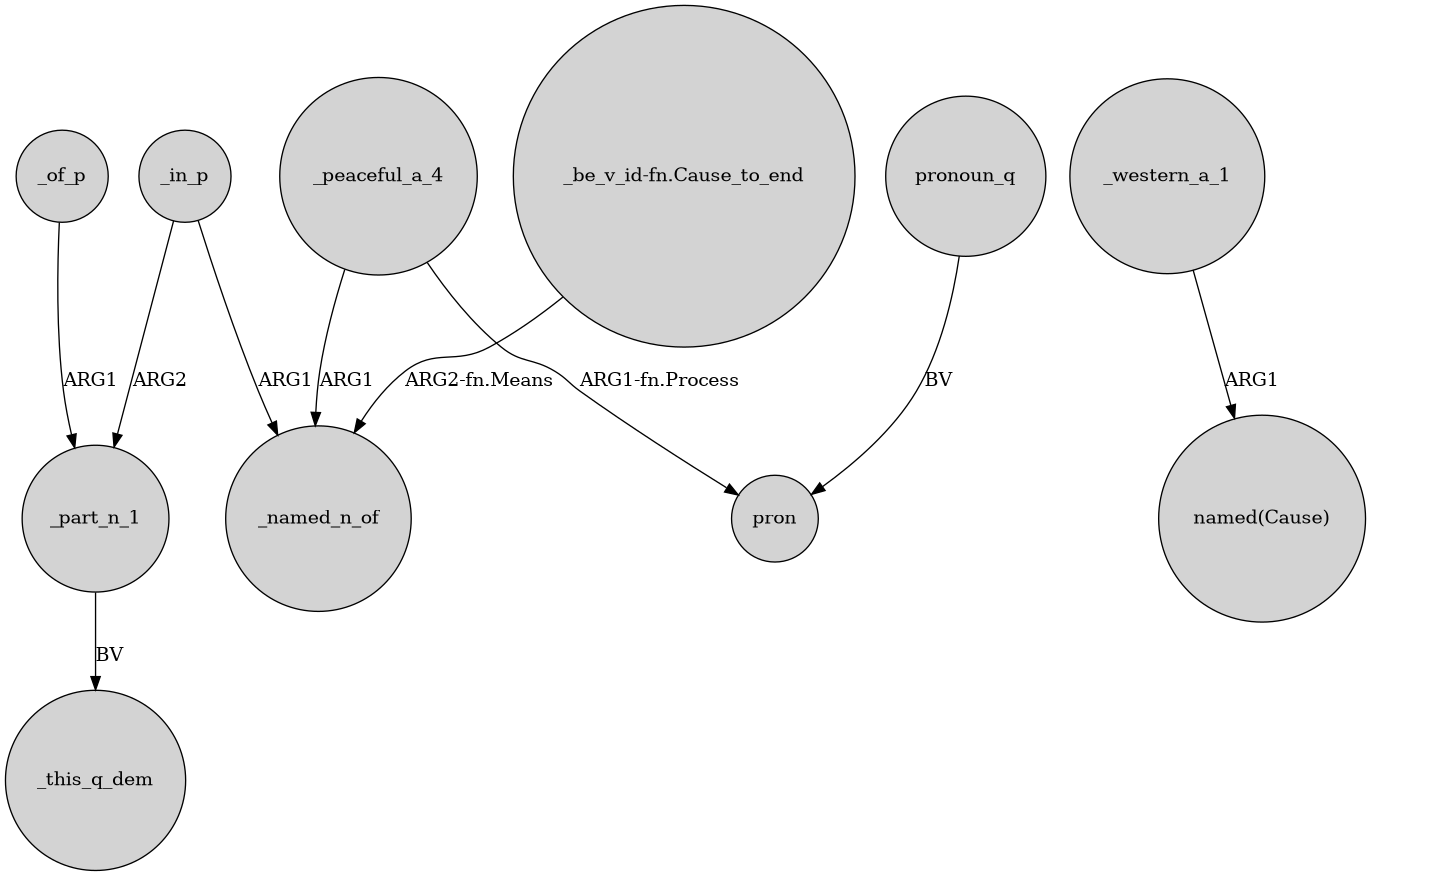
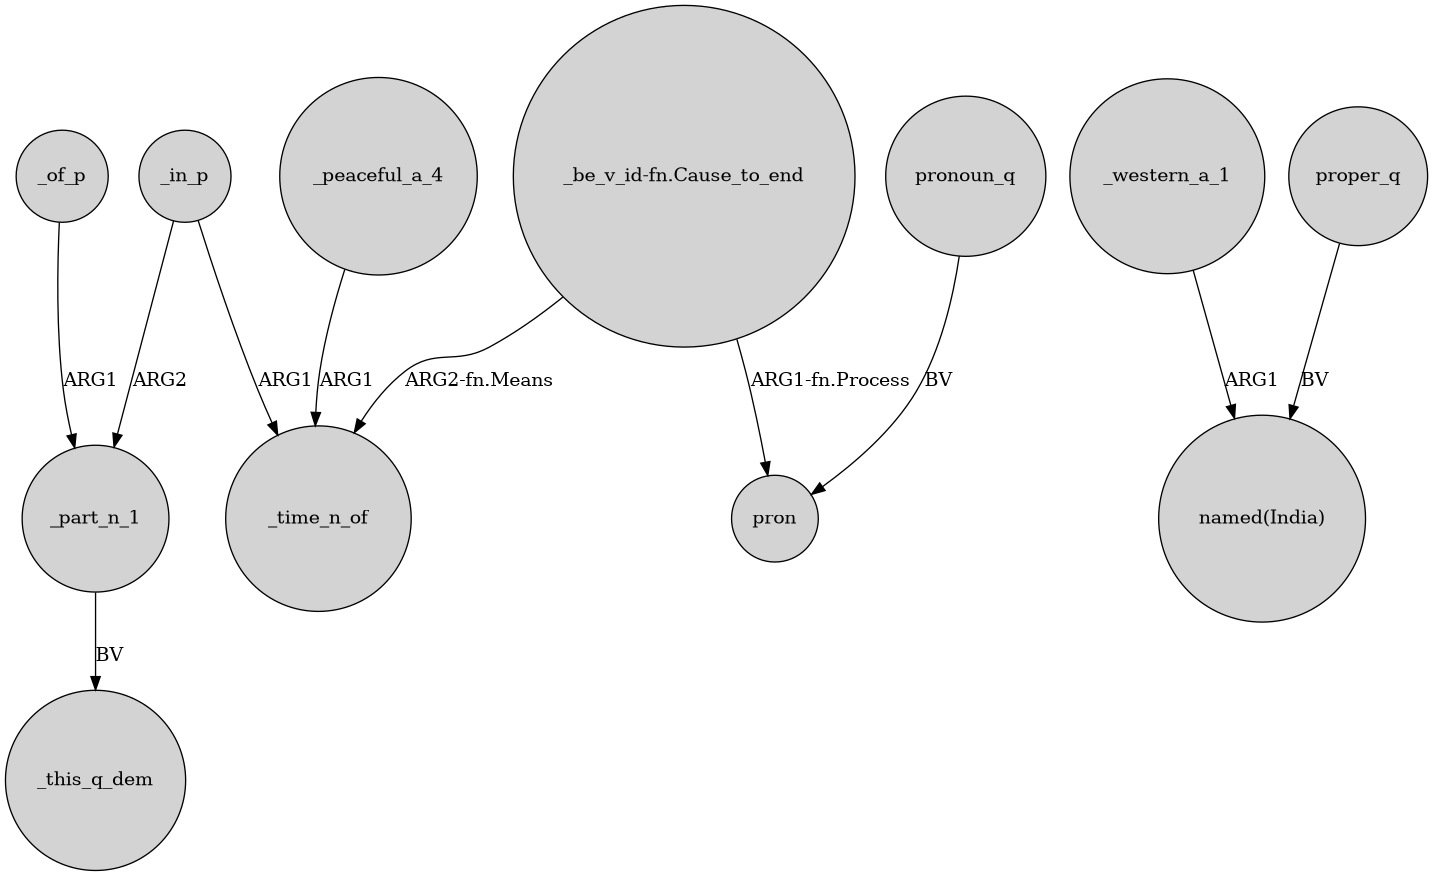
none -> (1358, 176)
(569, 382) -> (753, 400)
(318, 519) -> (318, 519)
(1262, 519) -> (1262, 519)
